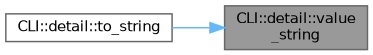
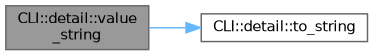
(191, 28) -> (167, 28)
